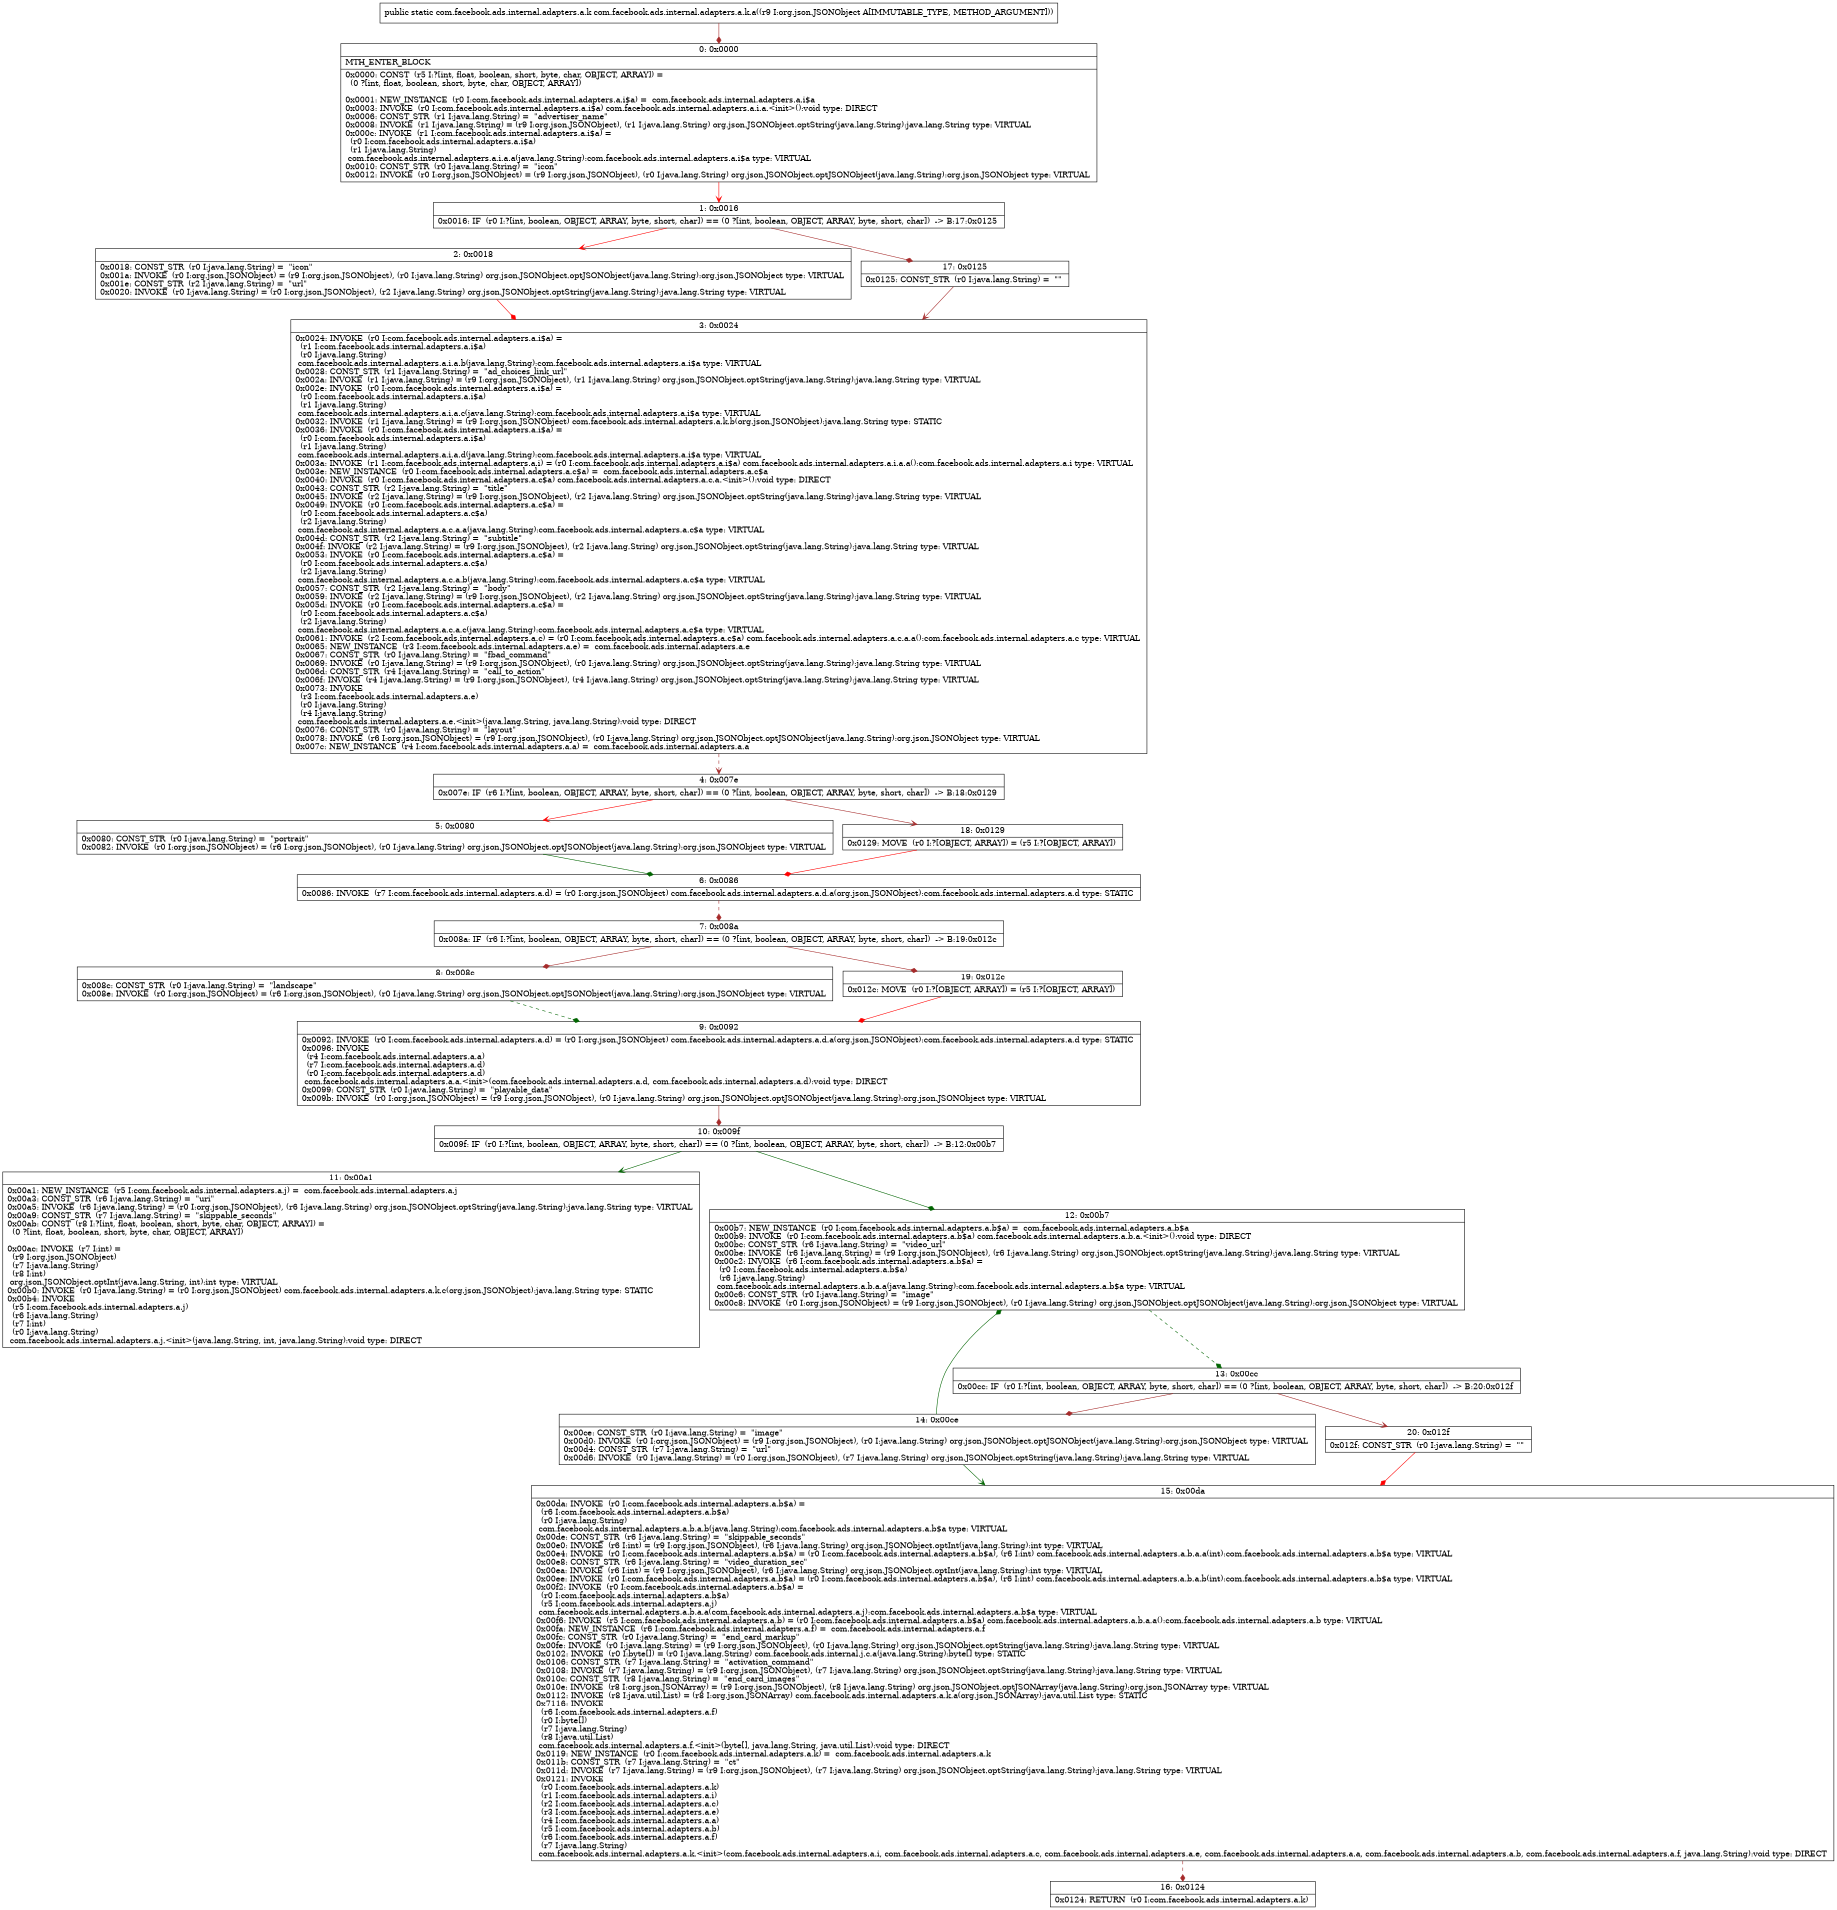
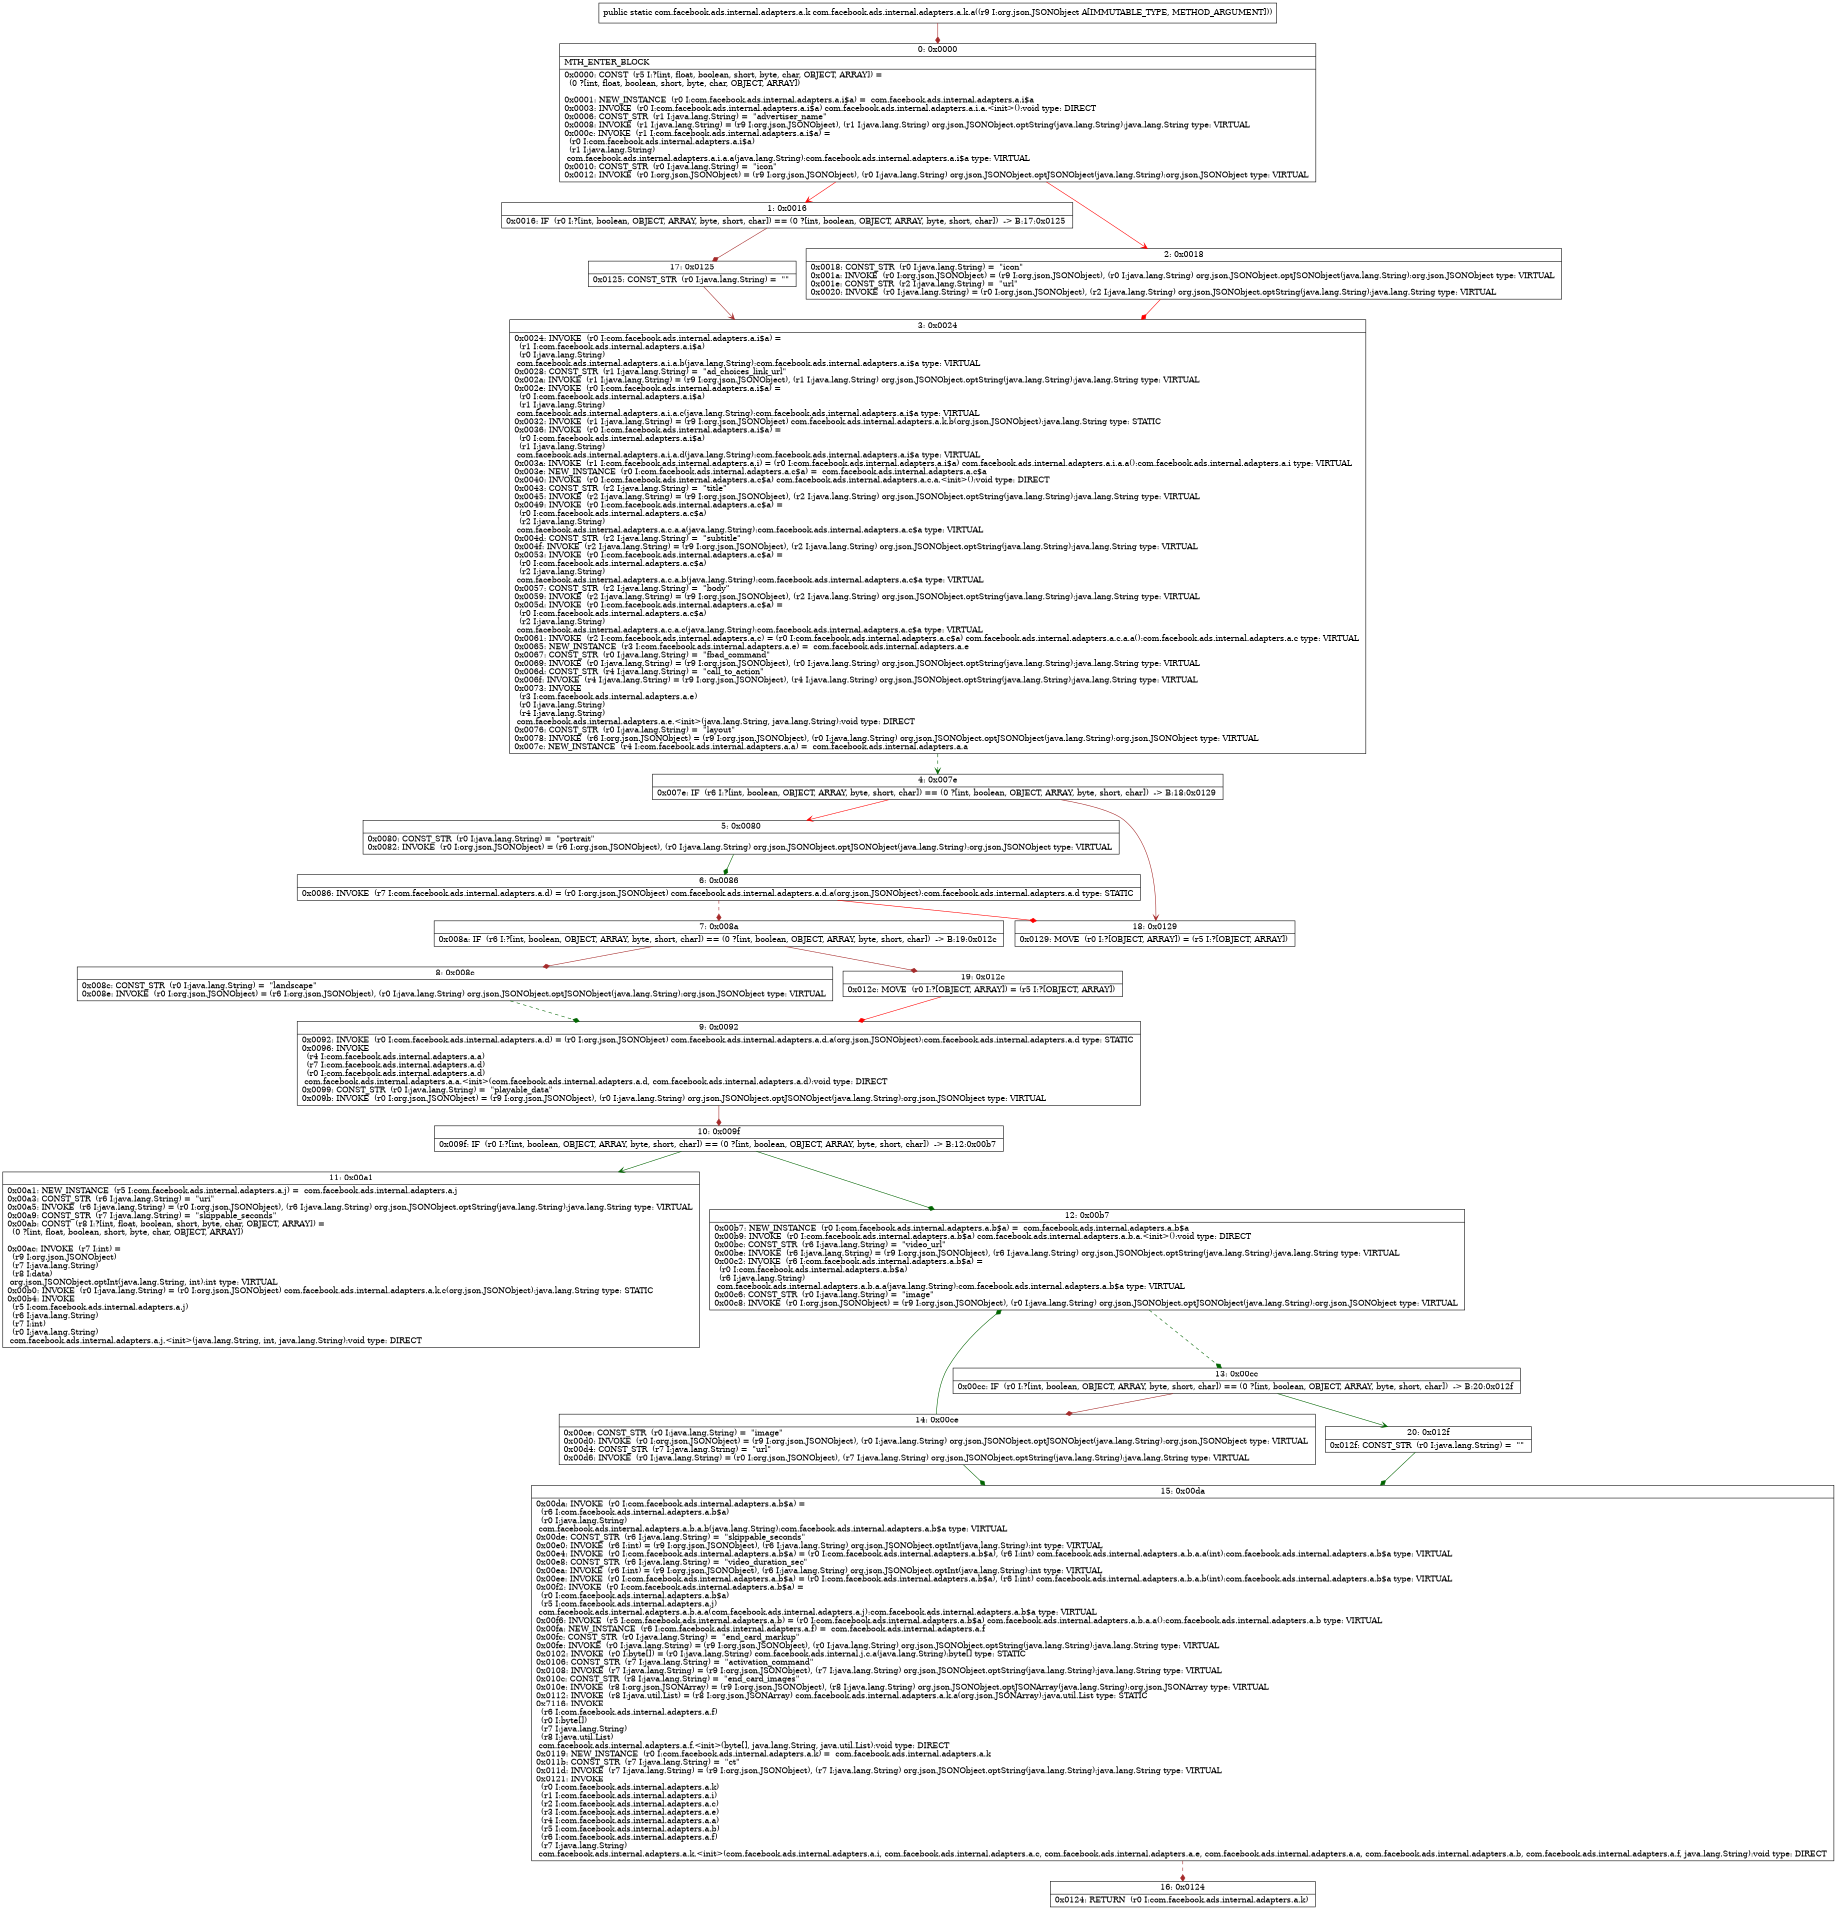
(626, 238) -> (1095, 213)
(719, 761) -> (938, 761)
(854, 862) -> (934, 910)
(27, 1274) -> (30, 1274)
(1330, 1409) -> (1330, 1409)
(1400, 1466) -> (1400, 1466)
(972, 1473) -> (972, 1473)
